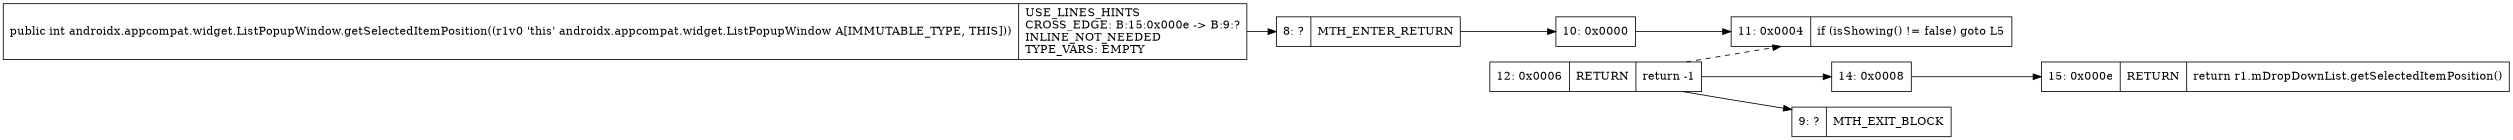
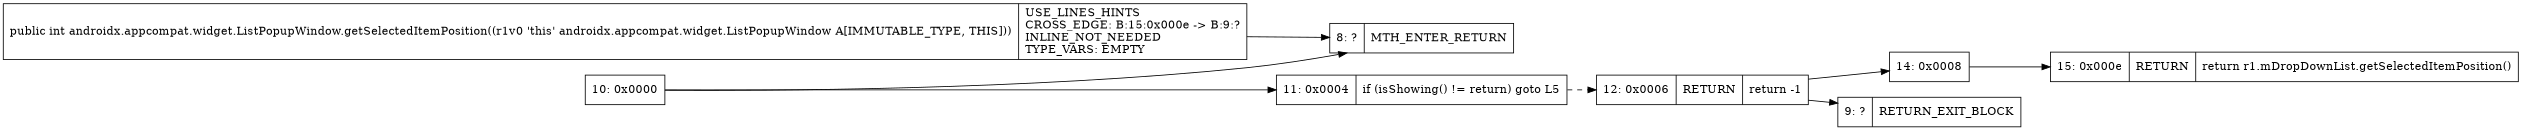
(1911, 31) -> (1461, 89)
(1504, 32) -> (1002, 84)
(1729, 55) -> (1578, 90)
(1889, 121) -> (1947, 112)
